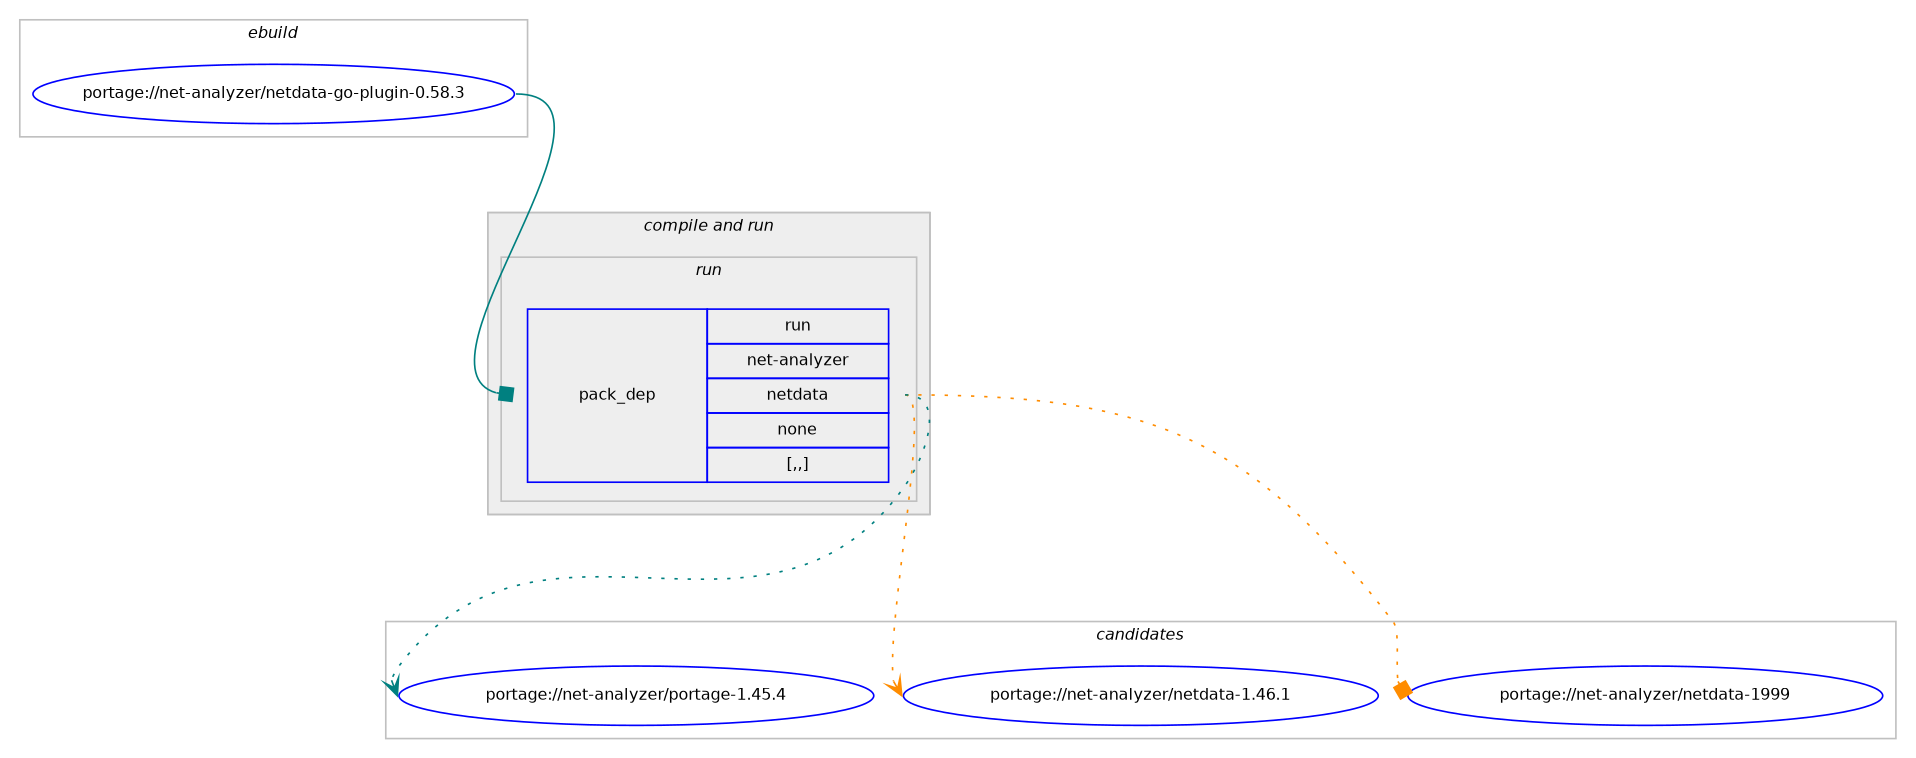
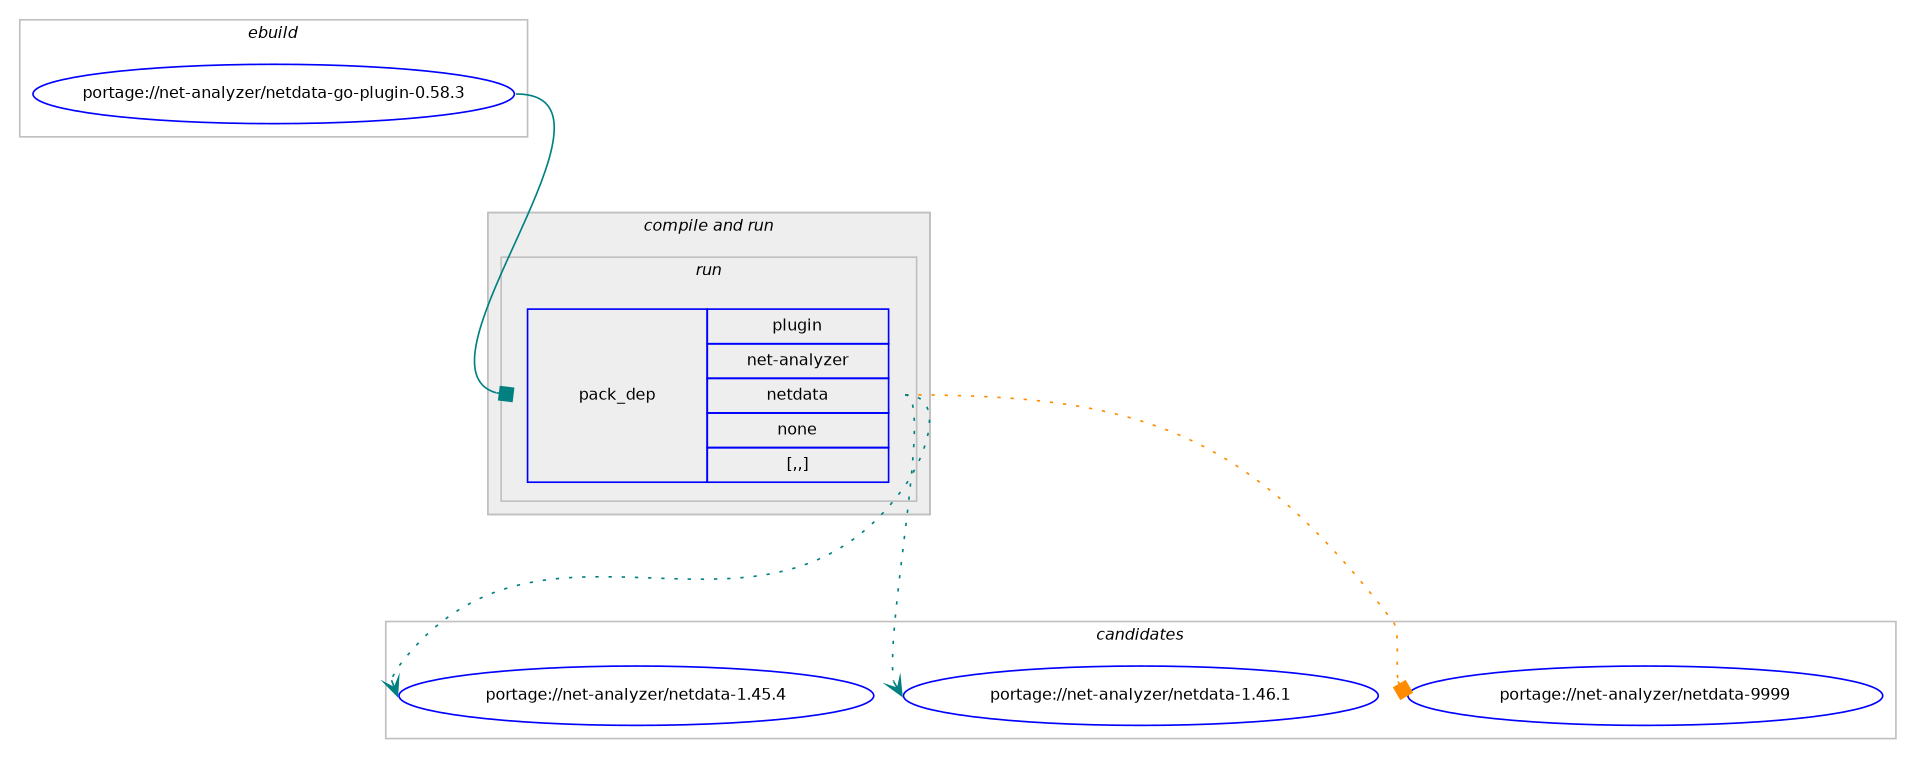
(798, 326) -> (798, 326)
(904, 537) -> (904, 537)
(636, 696) -> (636, 696)
(1645, 696) -> (1645, 696)
